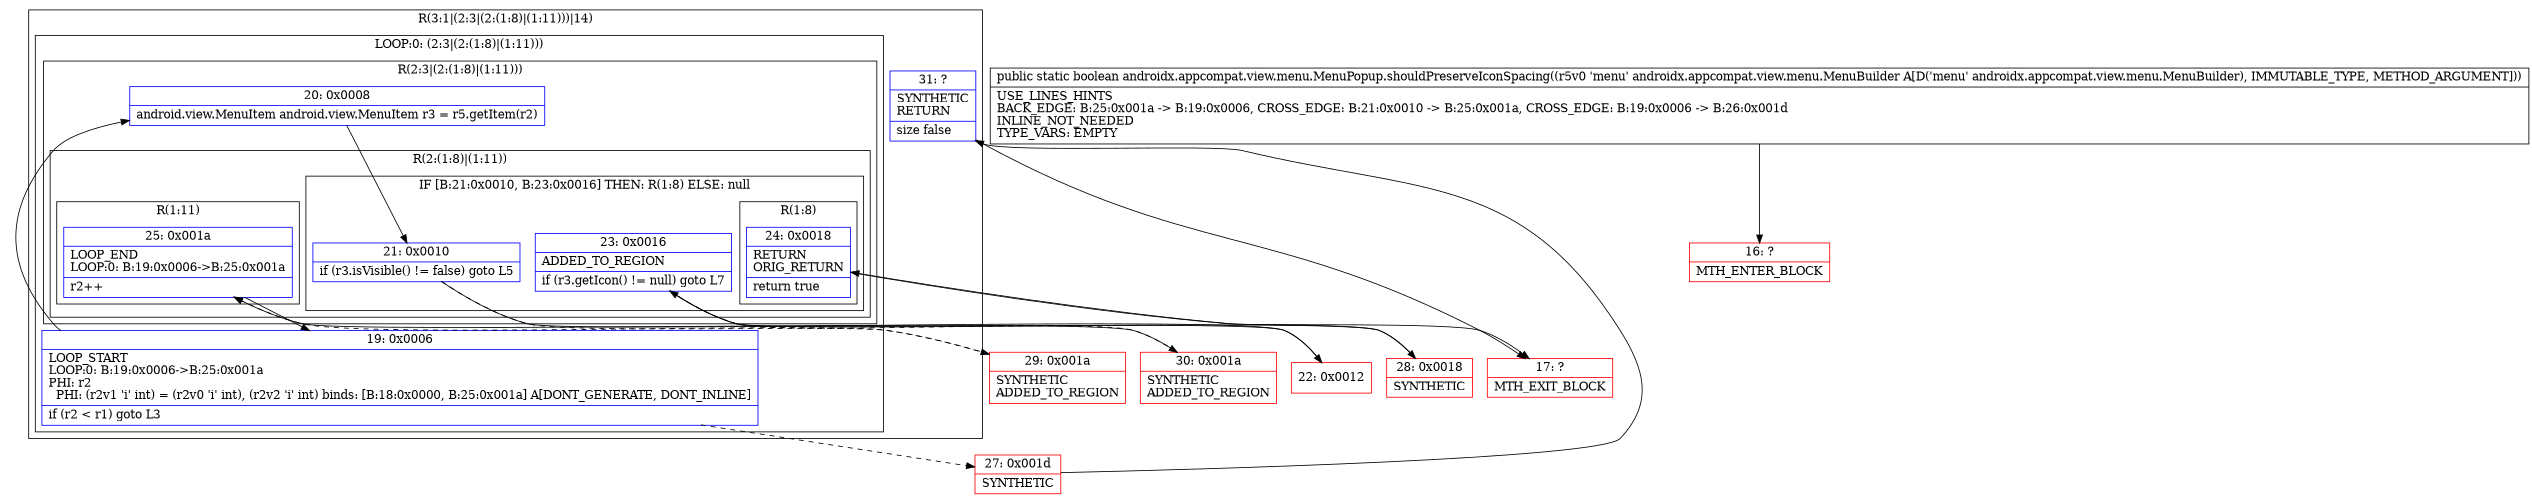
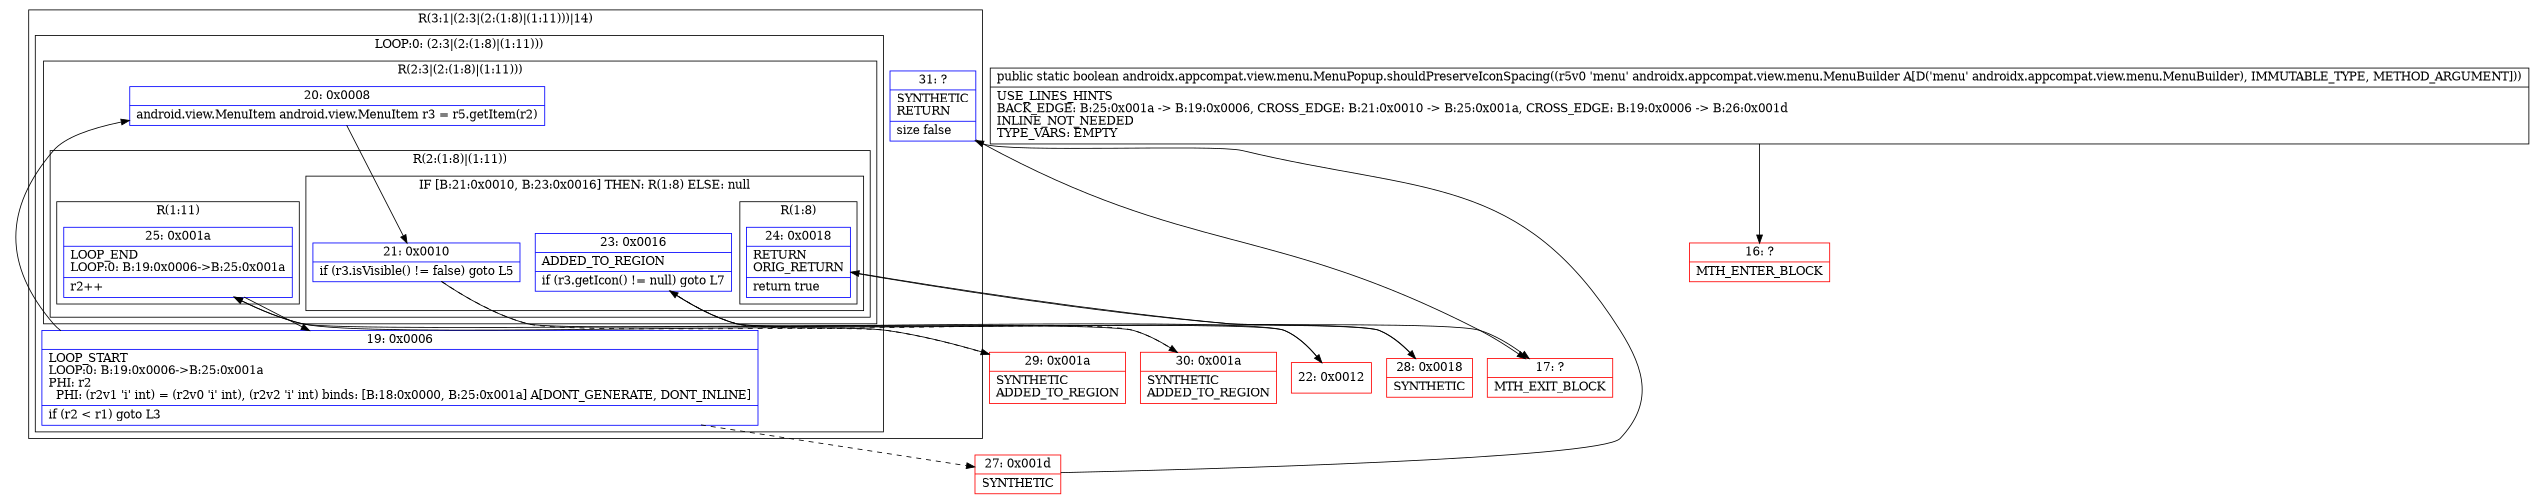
(615, 329) -> (615, 329)
